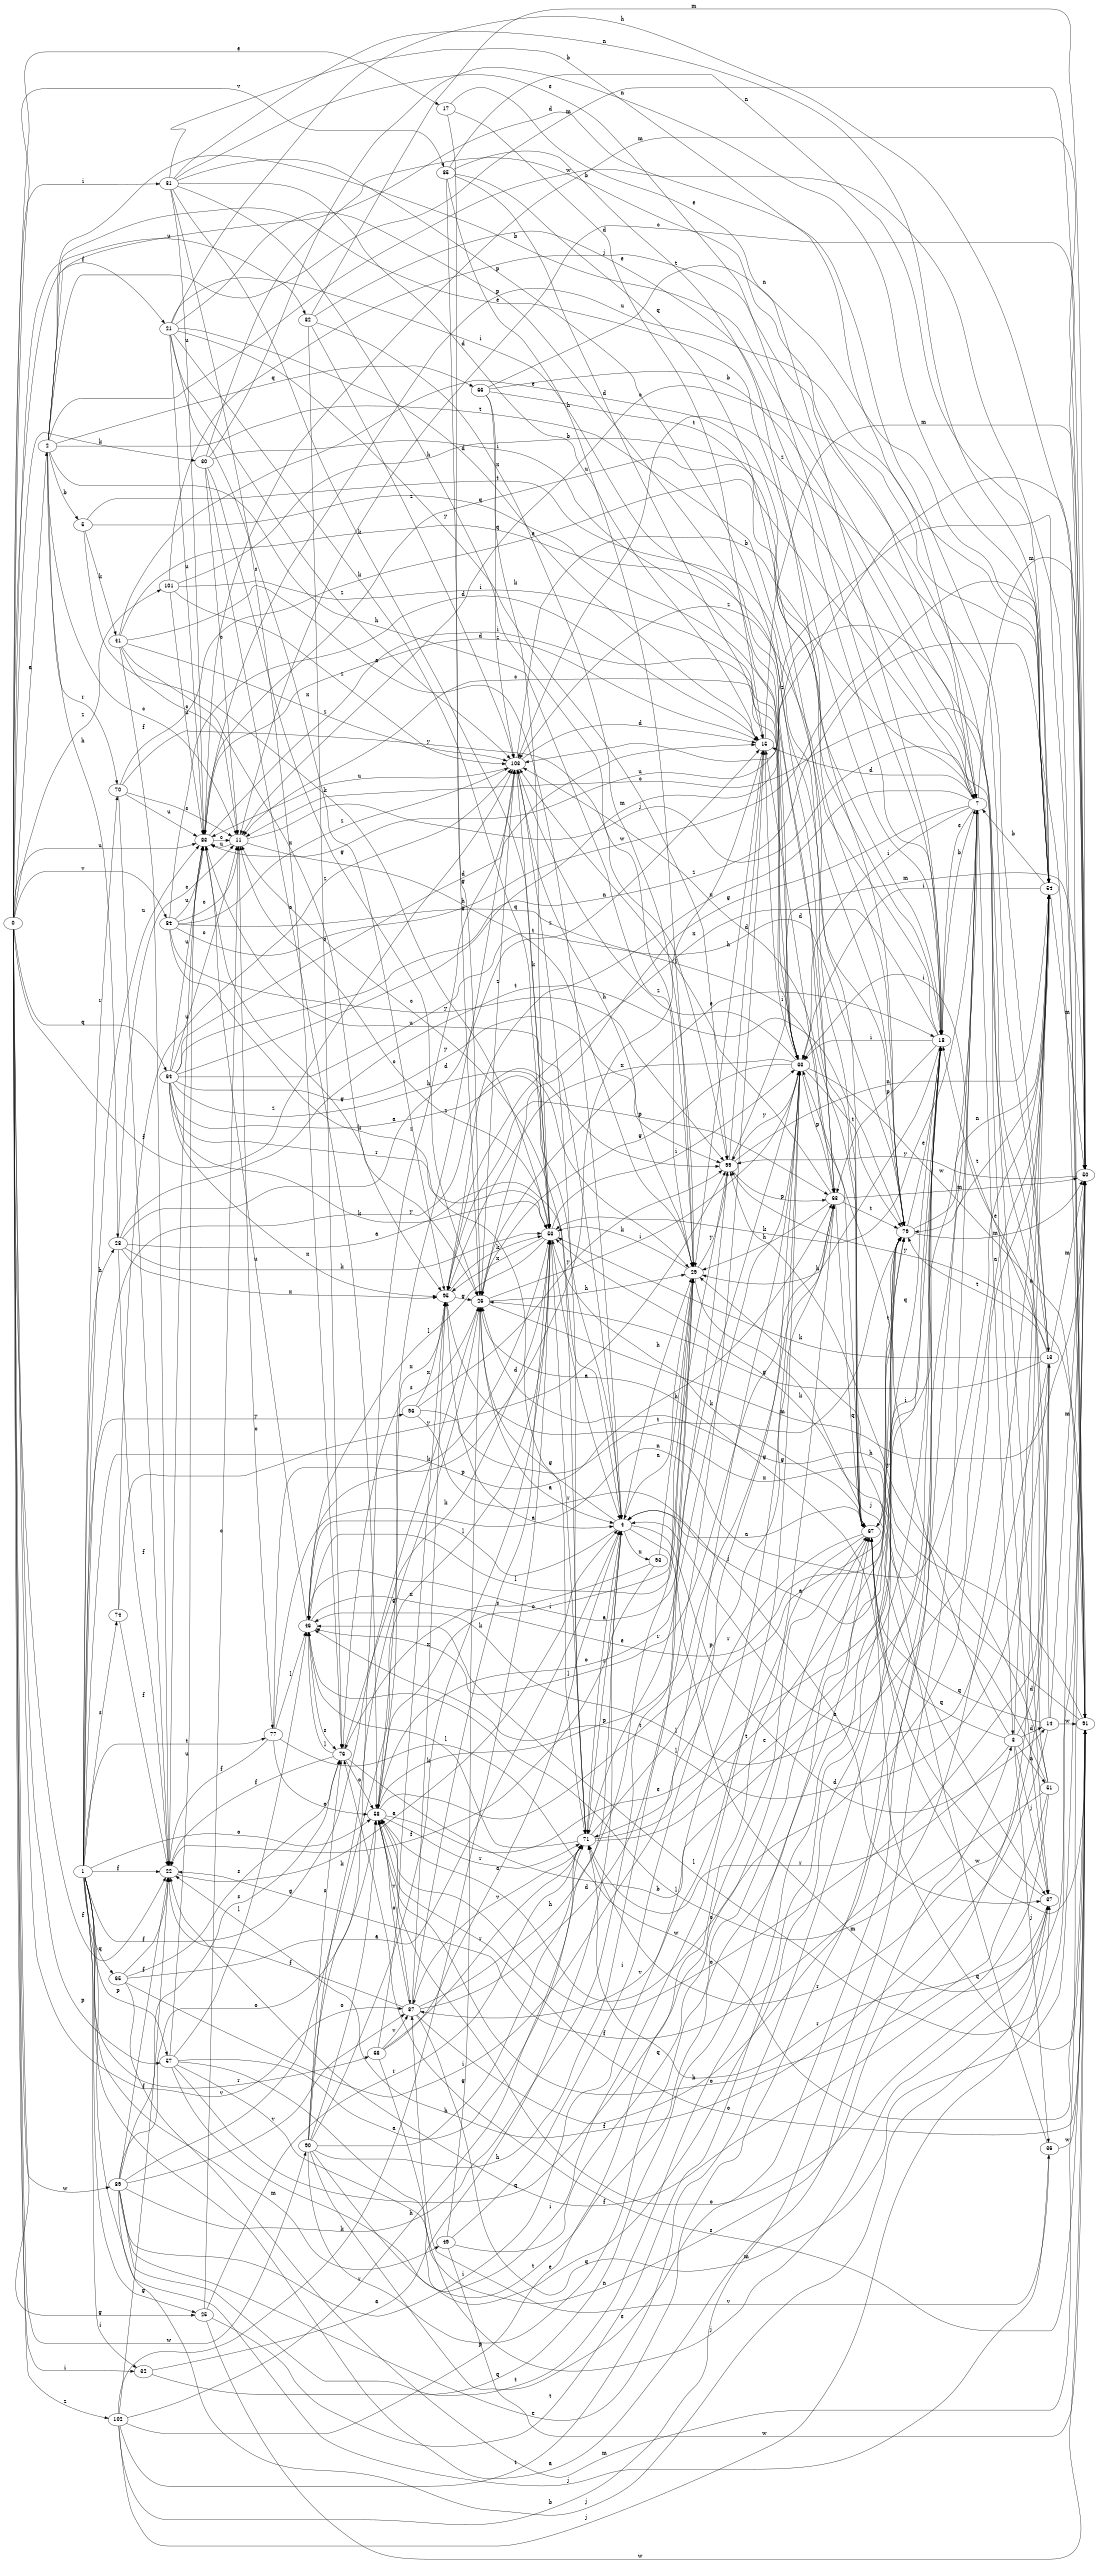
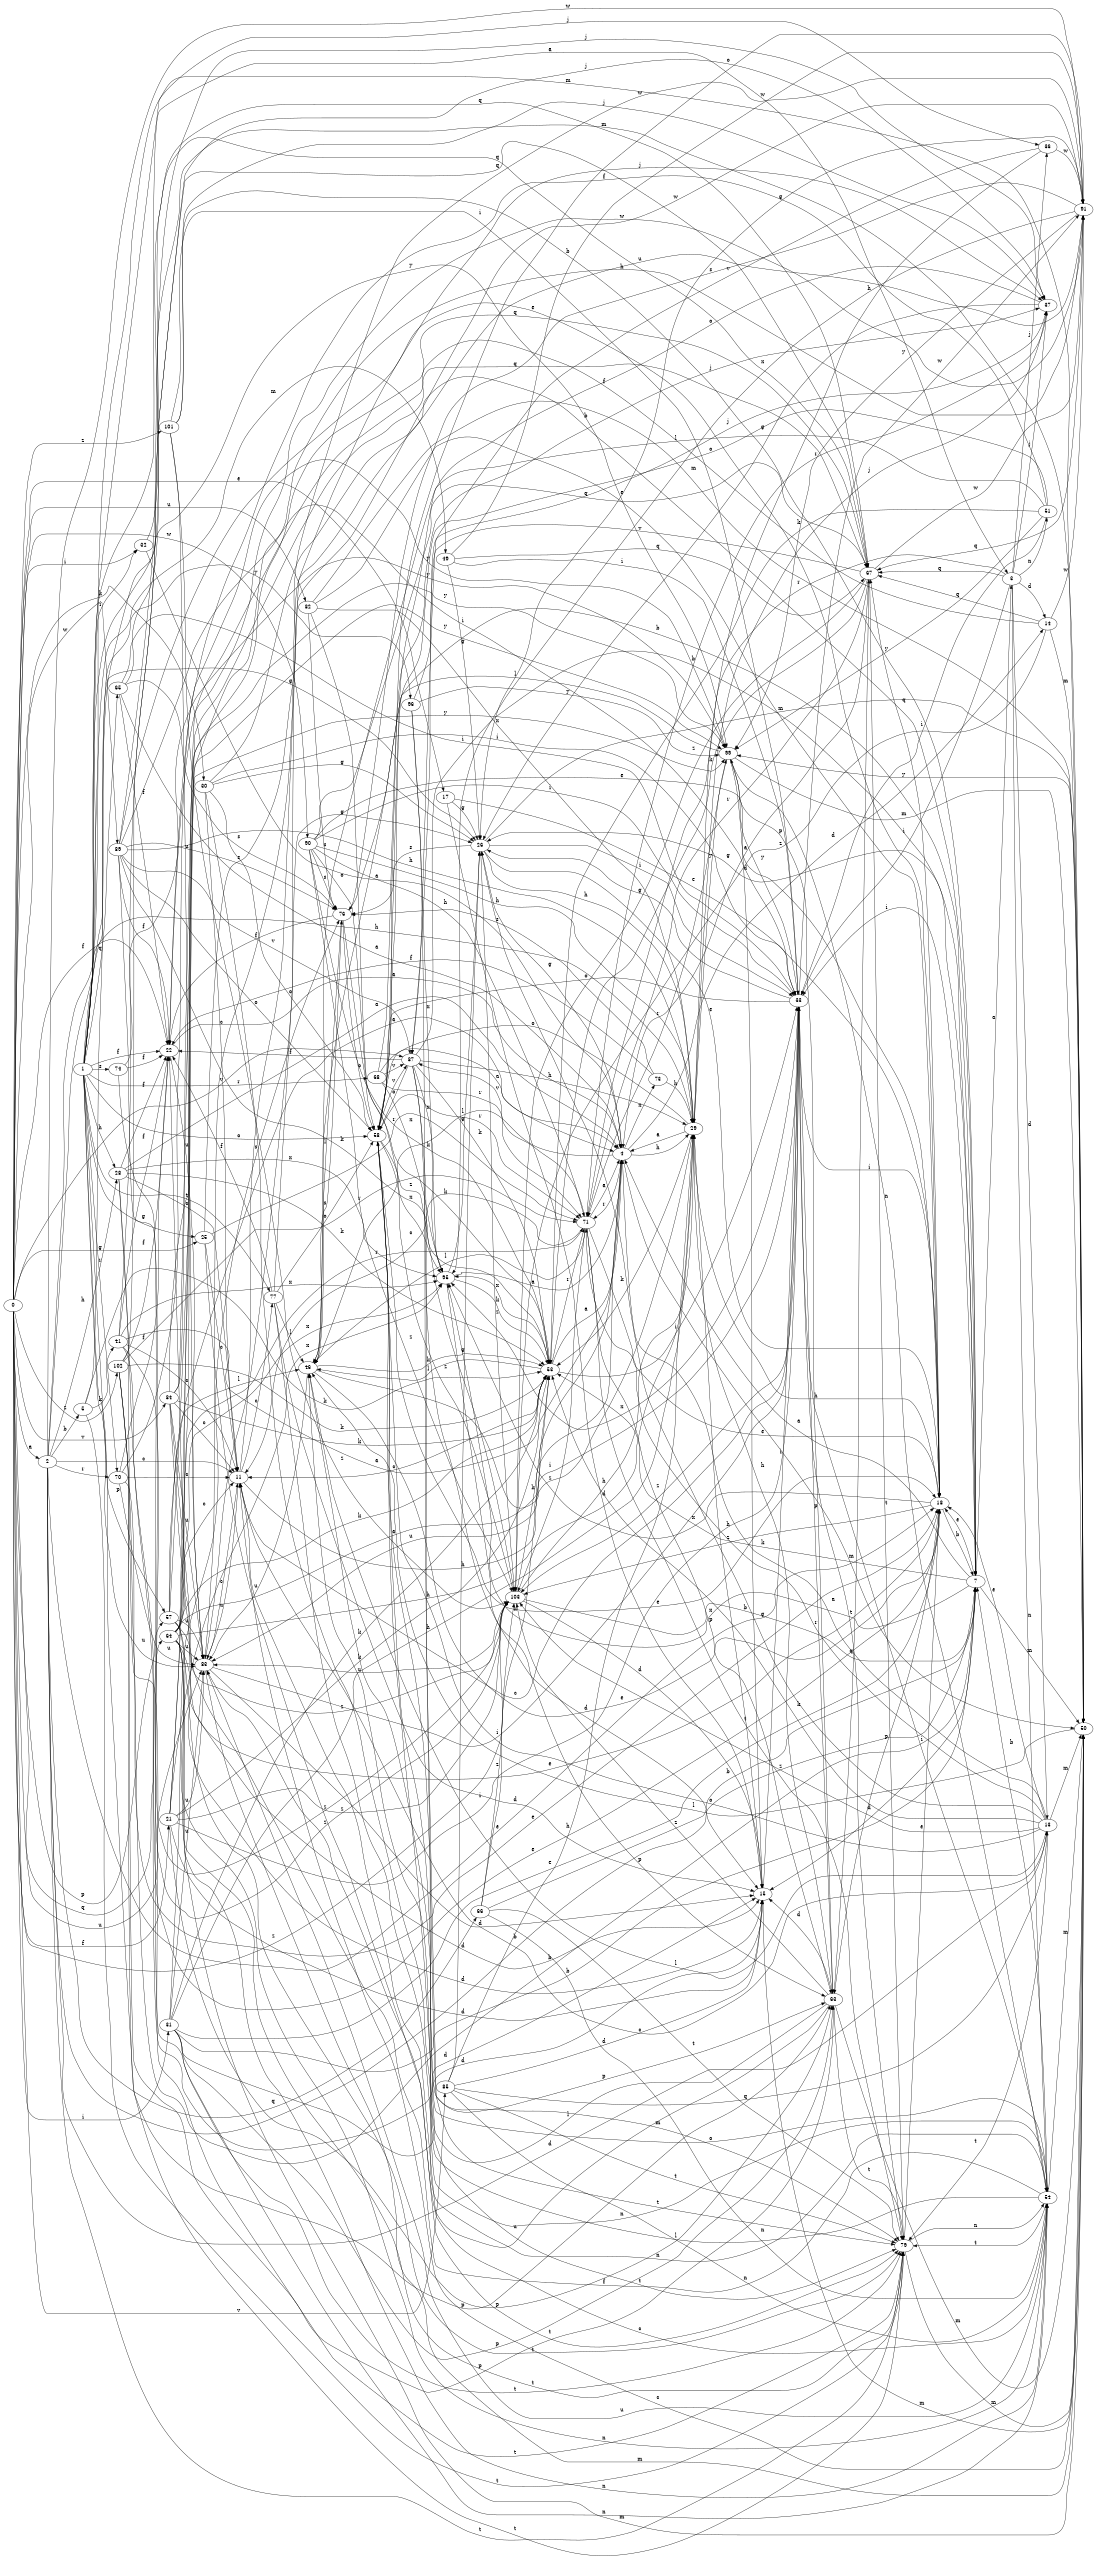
(618, 466) -> (454, 2233)
(803, 707) -> (802, 2091)
(506, 1442) -> none
(658, 1561) -> (658, 1079)
(369, 1721) -> none
(924, 2085) -> (466, 2110)
